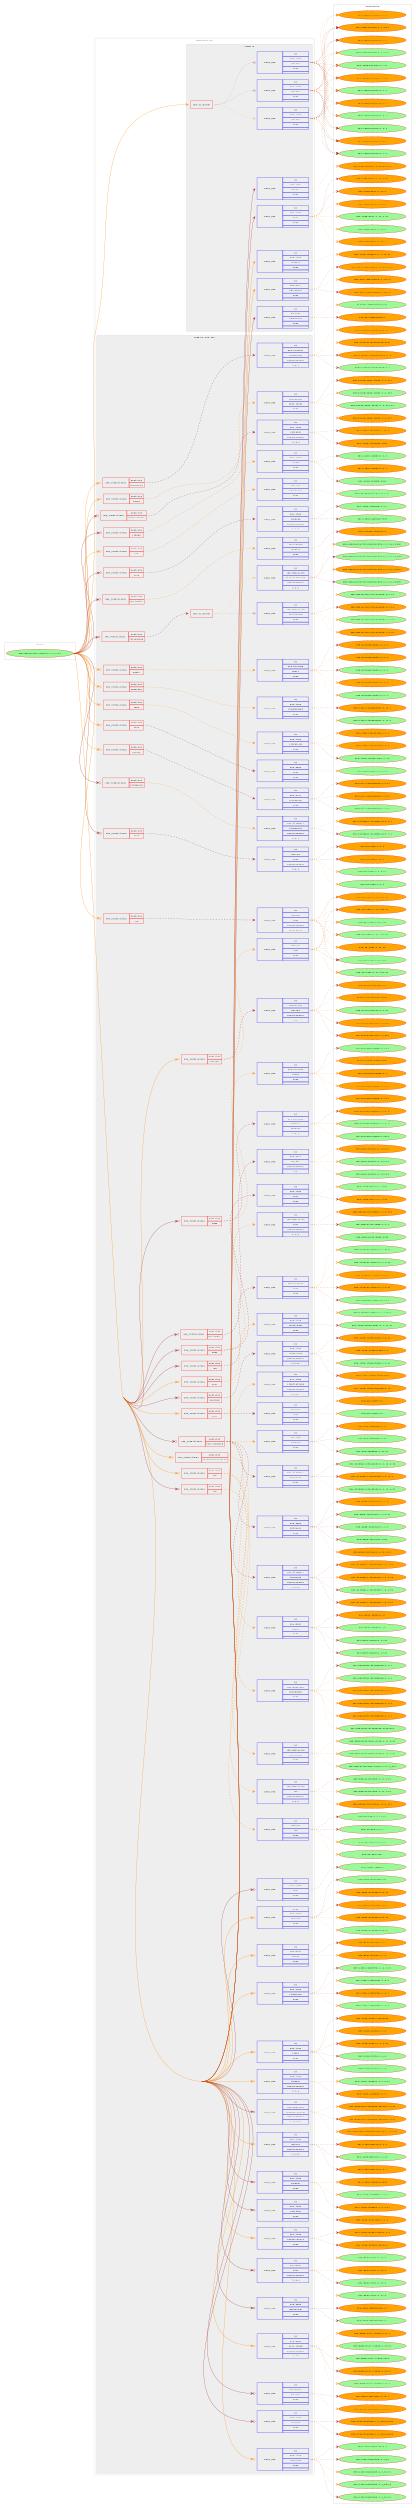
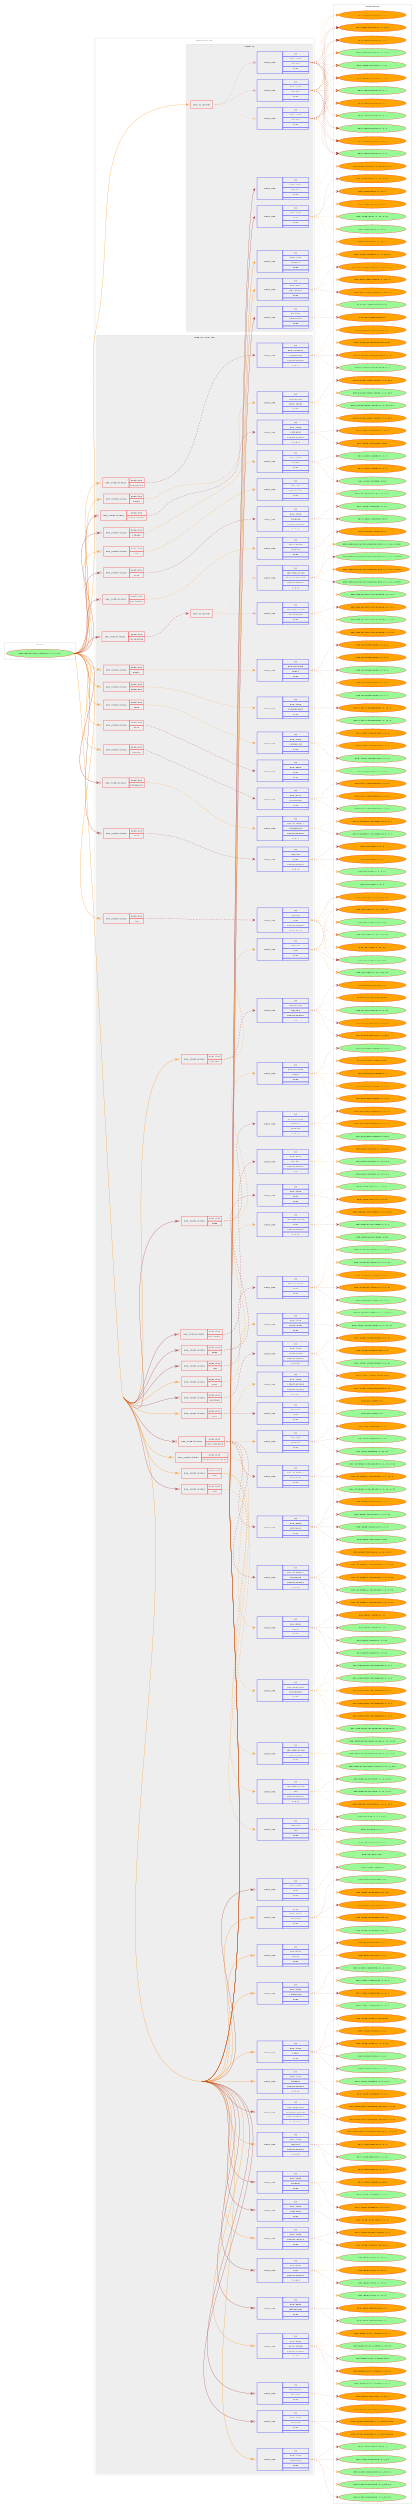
(372, 1124) -> (372, 1124)
